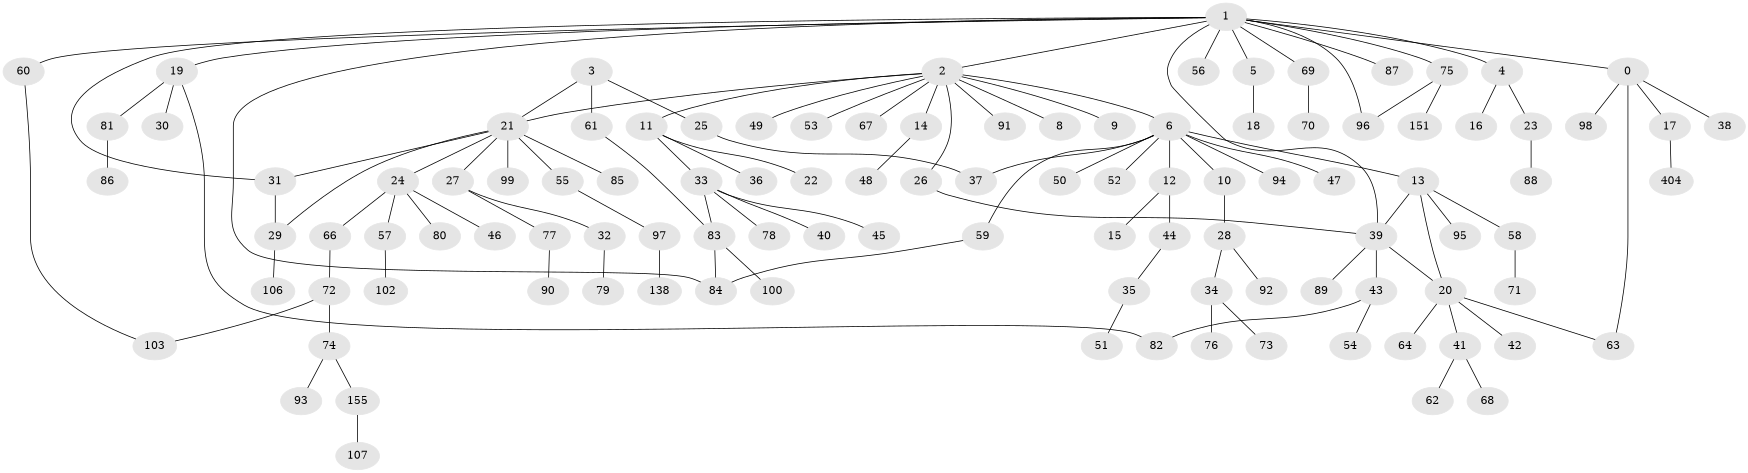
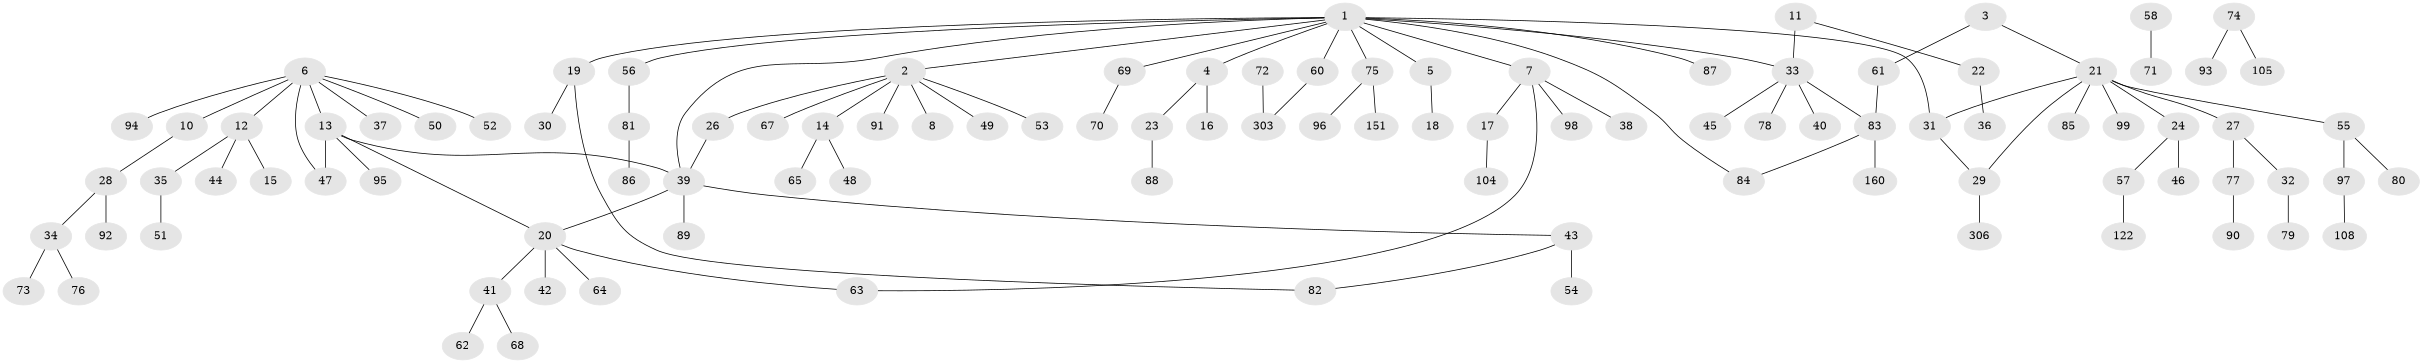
(1331, 54) -> (1642, 44)
(1628, 72) -> (1530, 72)
(724, 91) -> none
(1060, 91) -> none
(765, 92) -> none
(142, 99) -> (629, 99)
(702, 127) -> none
(1115, 127) -> none
(701, 154) -> (1982, 99)
none -> (795, 181)
(1671, 181) -> (1486, 181)
(419, 209) -> (2371, 154)
(1467, 209) -> (326, 154)
(330, 236) -> none
(983, 236) -> none
(1149, 264) -> (201, 154)
(273, 291) -> (1979, 236)
(386, 291) -> (2124, 236)
(660, 291) -> (2345, 236)
(772, 291) -> (1875, 181)
(329, 317) -> none
(155, 346) -> (1263, 127)
(358, 401) -> (2262, 72)
(358, 456) -> none
